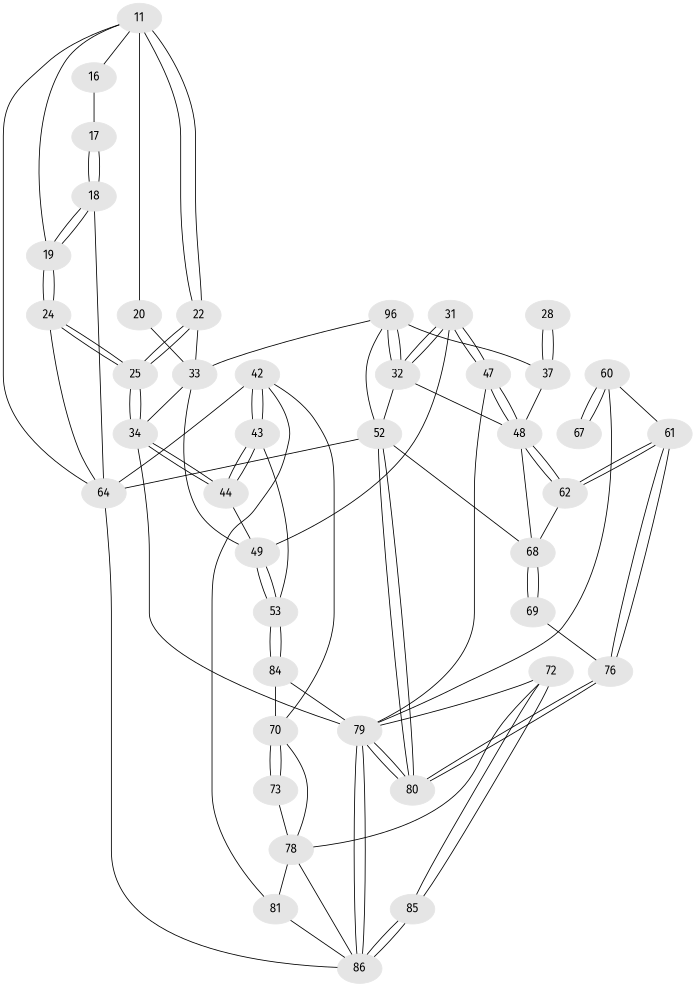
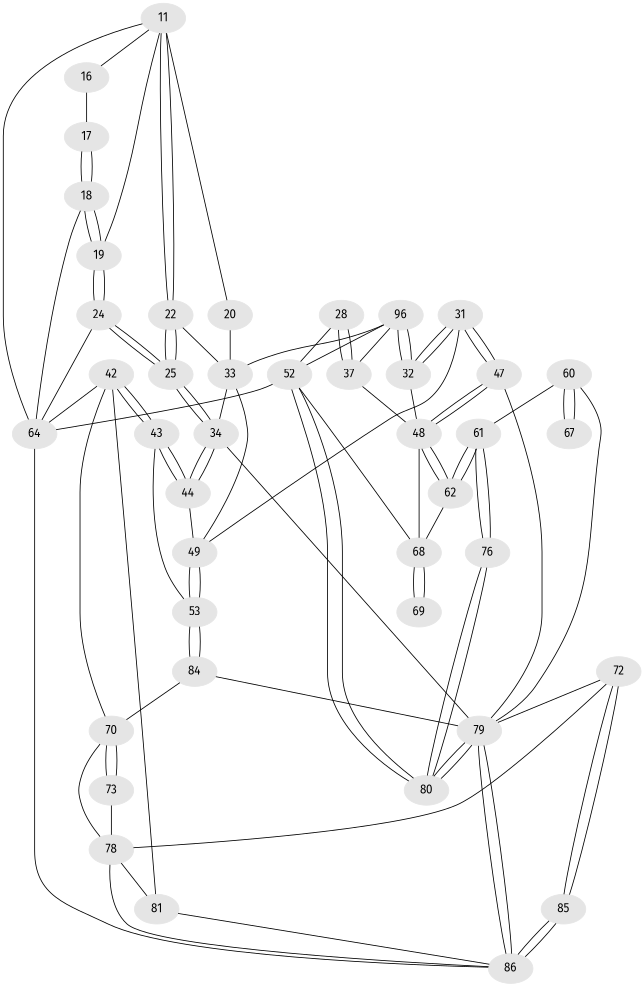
(389, 404) -> (322, 338)
(572, 642) -> none
